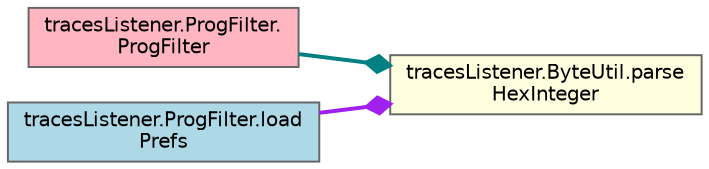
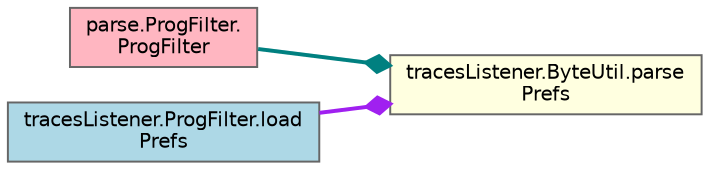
(164, 37) -> (164, 37)
(546, 85) -> (546, 85)
